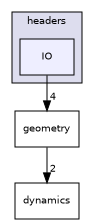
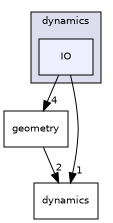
(47, 22) -> (66, 22)
none -> (78, 124)
